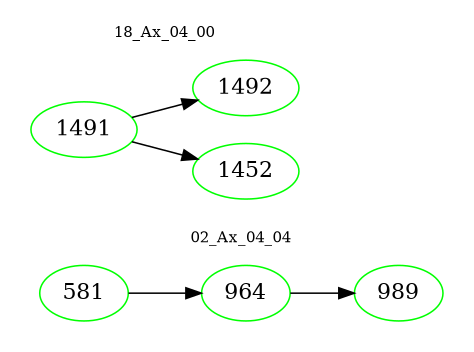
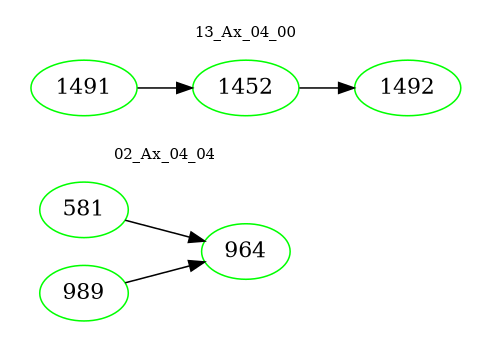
(165, 33) -> (246, 33)
(157, 111) -> (319, 88)
(314, 293) -> (157, 274)
